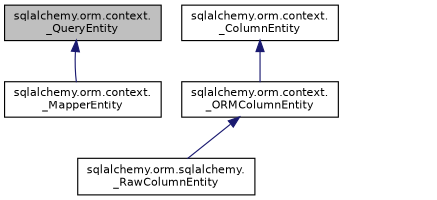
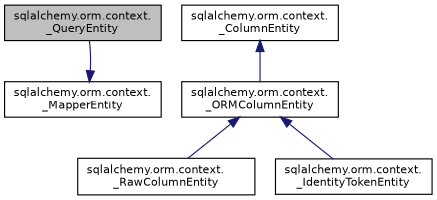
(75, 67) -> (91, 55)
(166, 177) -> (166, 177)
none -> (354, 177)
